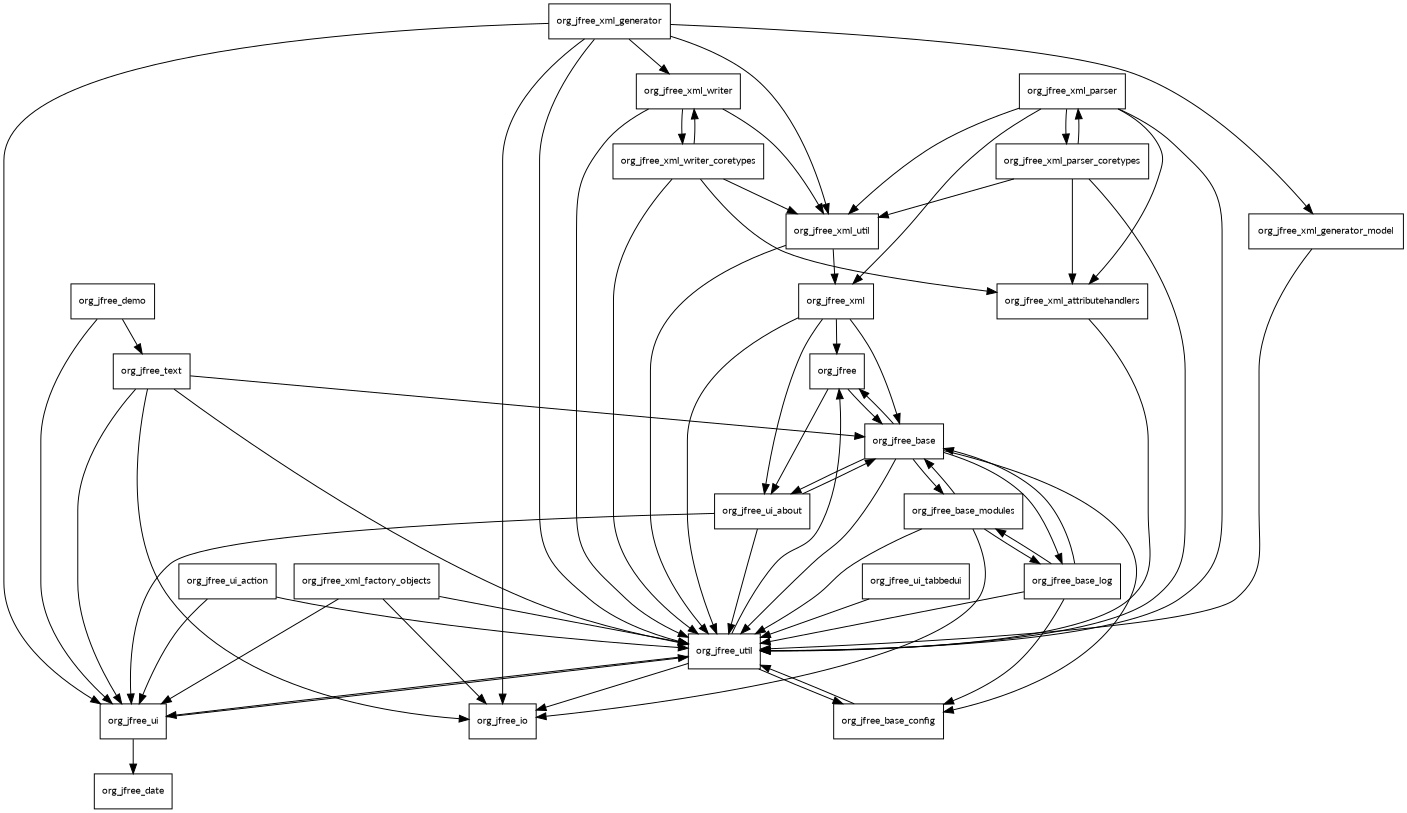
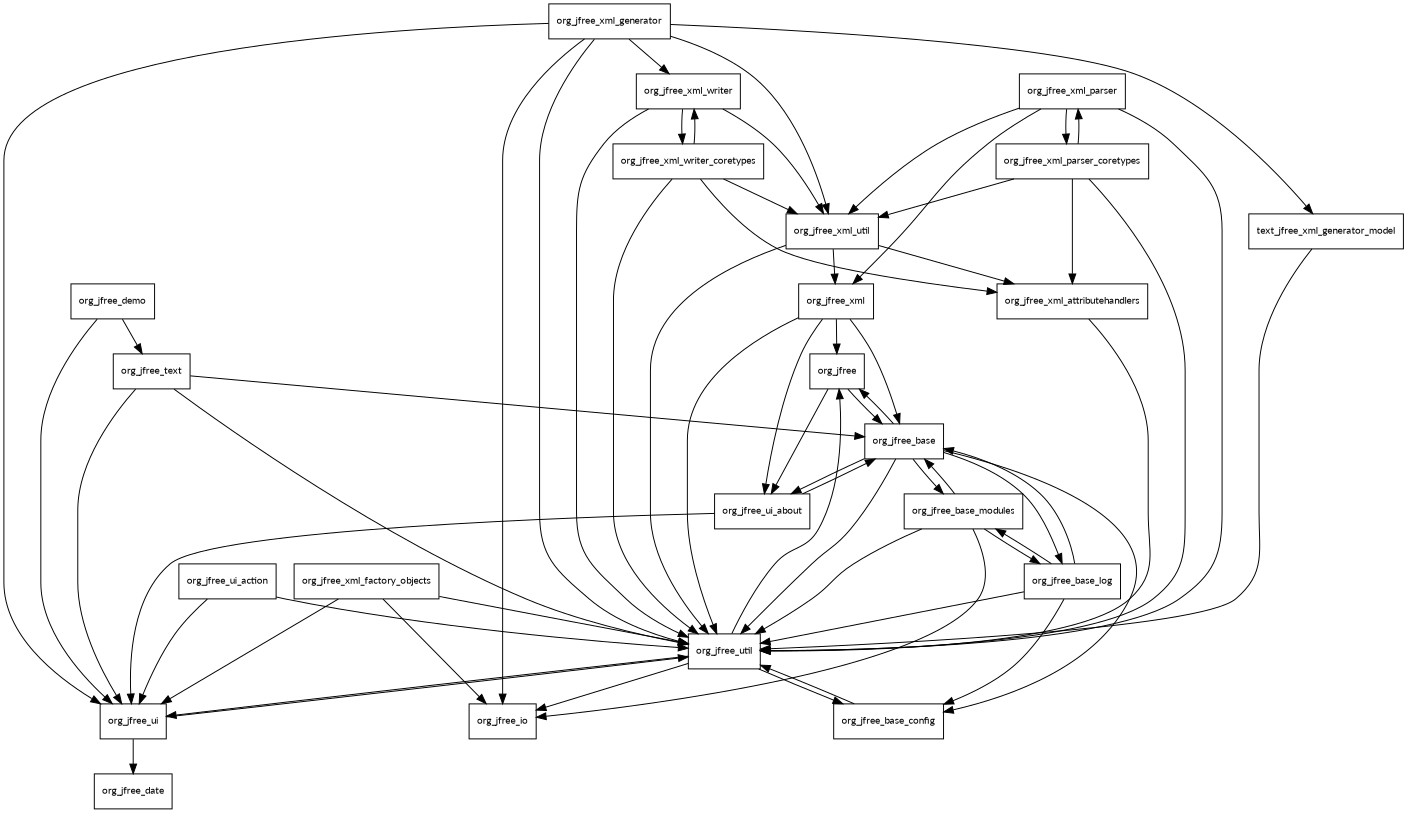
(1153, 191) -> (941, 263)
(1326, 231) -> (1326, 231)
(744, 576) -> none
(916, 581) -> none
(207, 636) -> none
